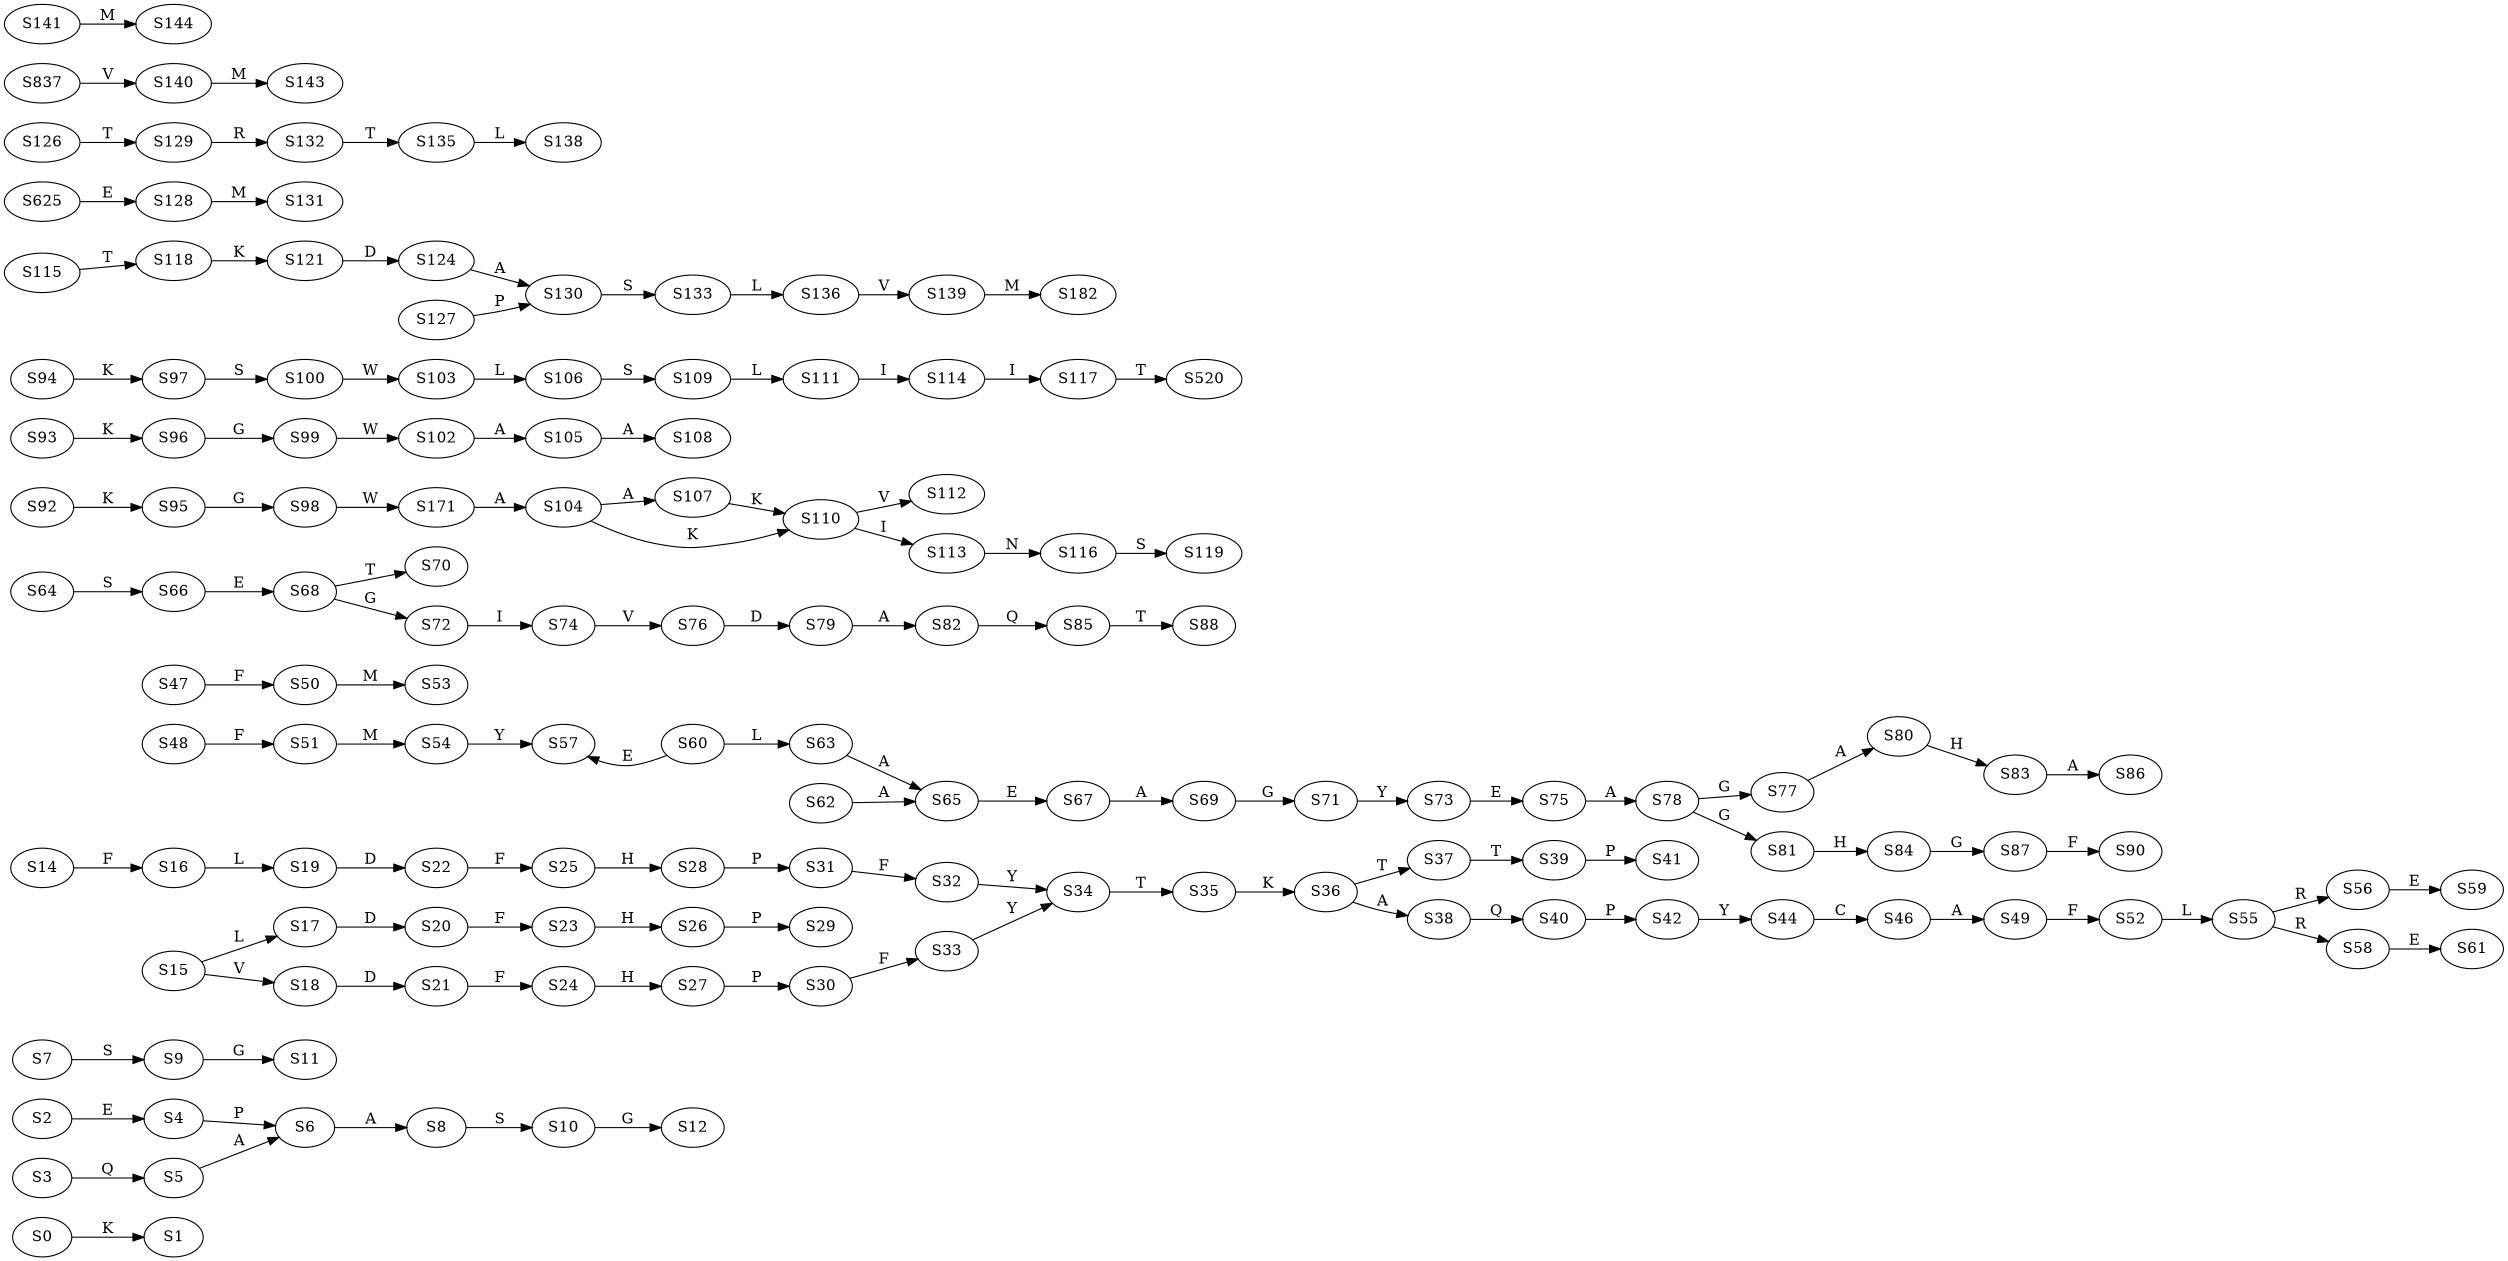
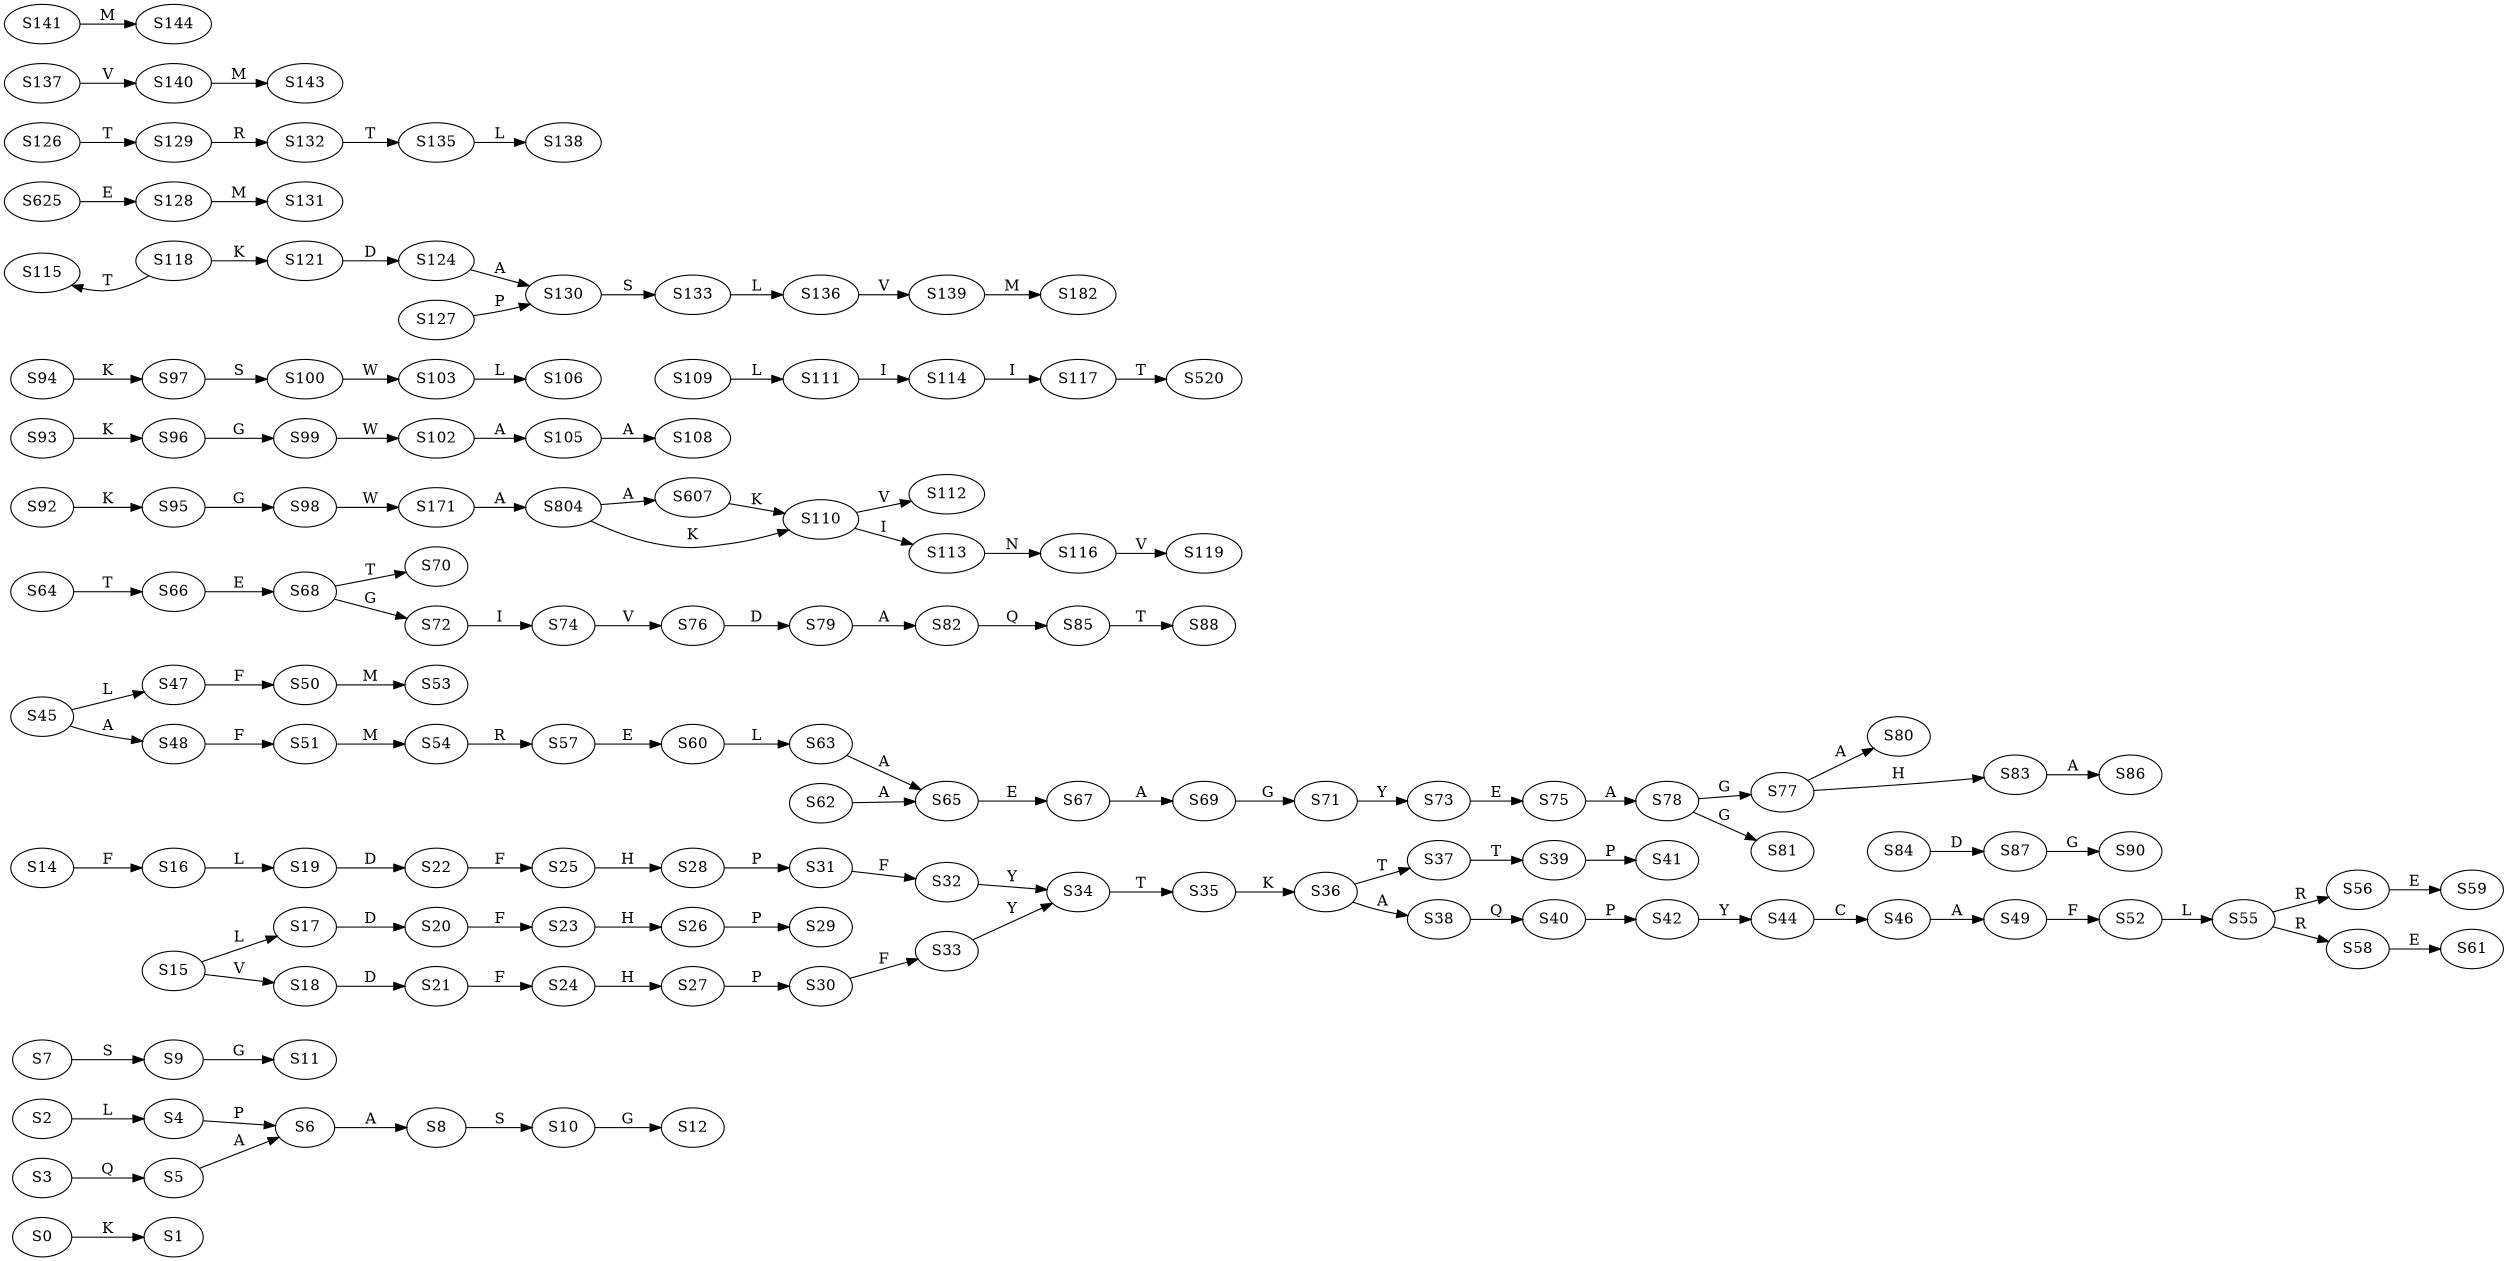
(42, 83) -> (42, 83)
(102, 267) -> (117, 289)
(623, 379) -> none
(693, 498) -> (693, 498)
(563, 507) -> (563, 507)
(1141, 545) -> (1141, 545)
(108, 584) -> (108, 584)
none -> (42, 717)
(500, 736) -> (500, 736)
(1952, 754) -> (1893, 785)
(633, 765) -> (622, 744)
(1957, 843) -> (1957, 843)
(2073, 843) -> (2073, 843)
(1835, 851) -> none
(108, 1111) -> (108, 1111)
